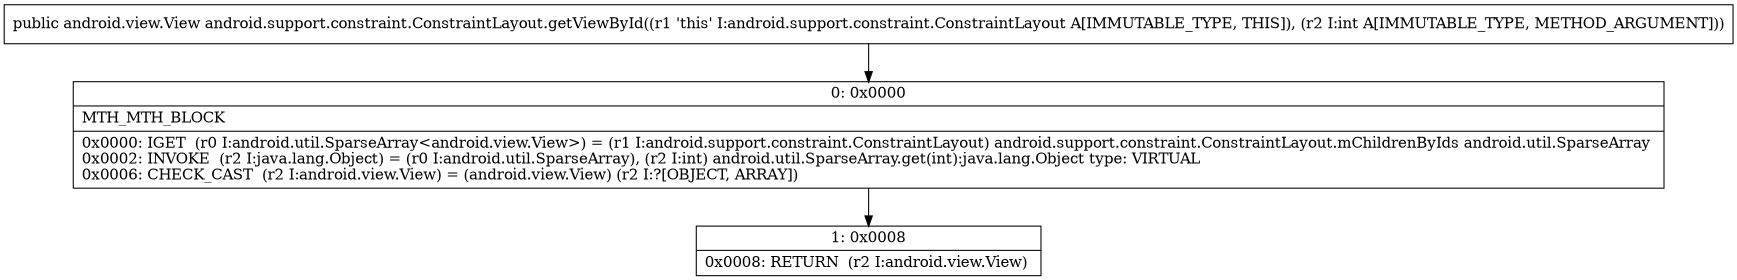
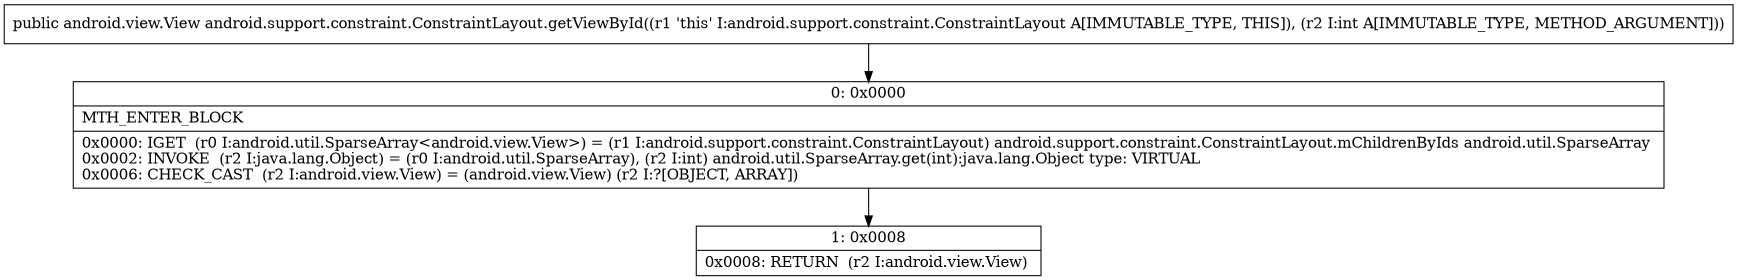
(153, 118) -> (163, 118)
